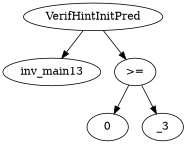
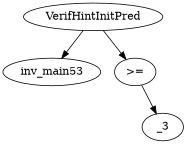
(52, 72) -> (52, 72)
(108, 127) -> none
